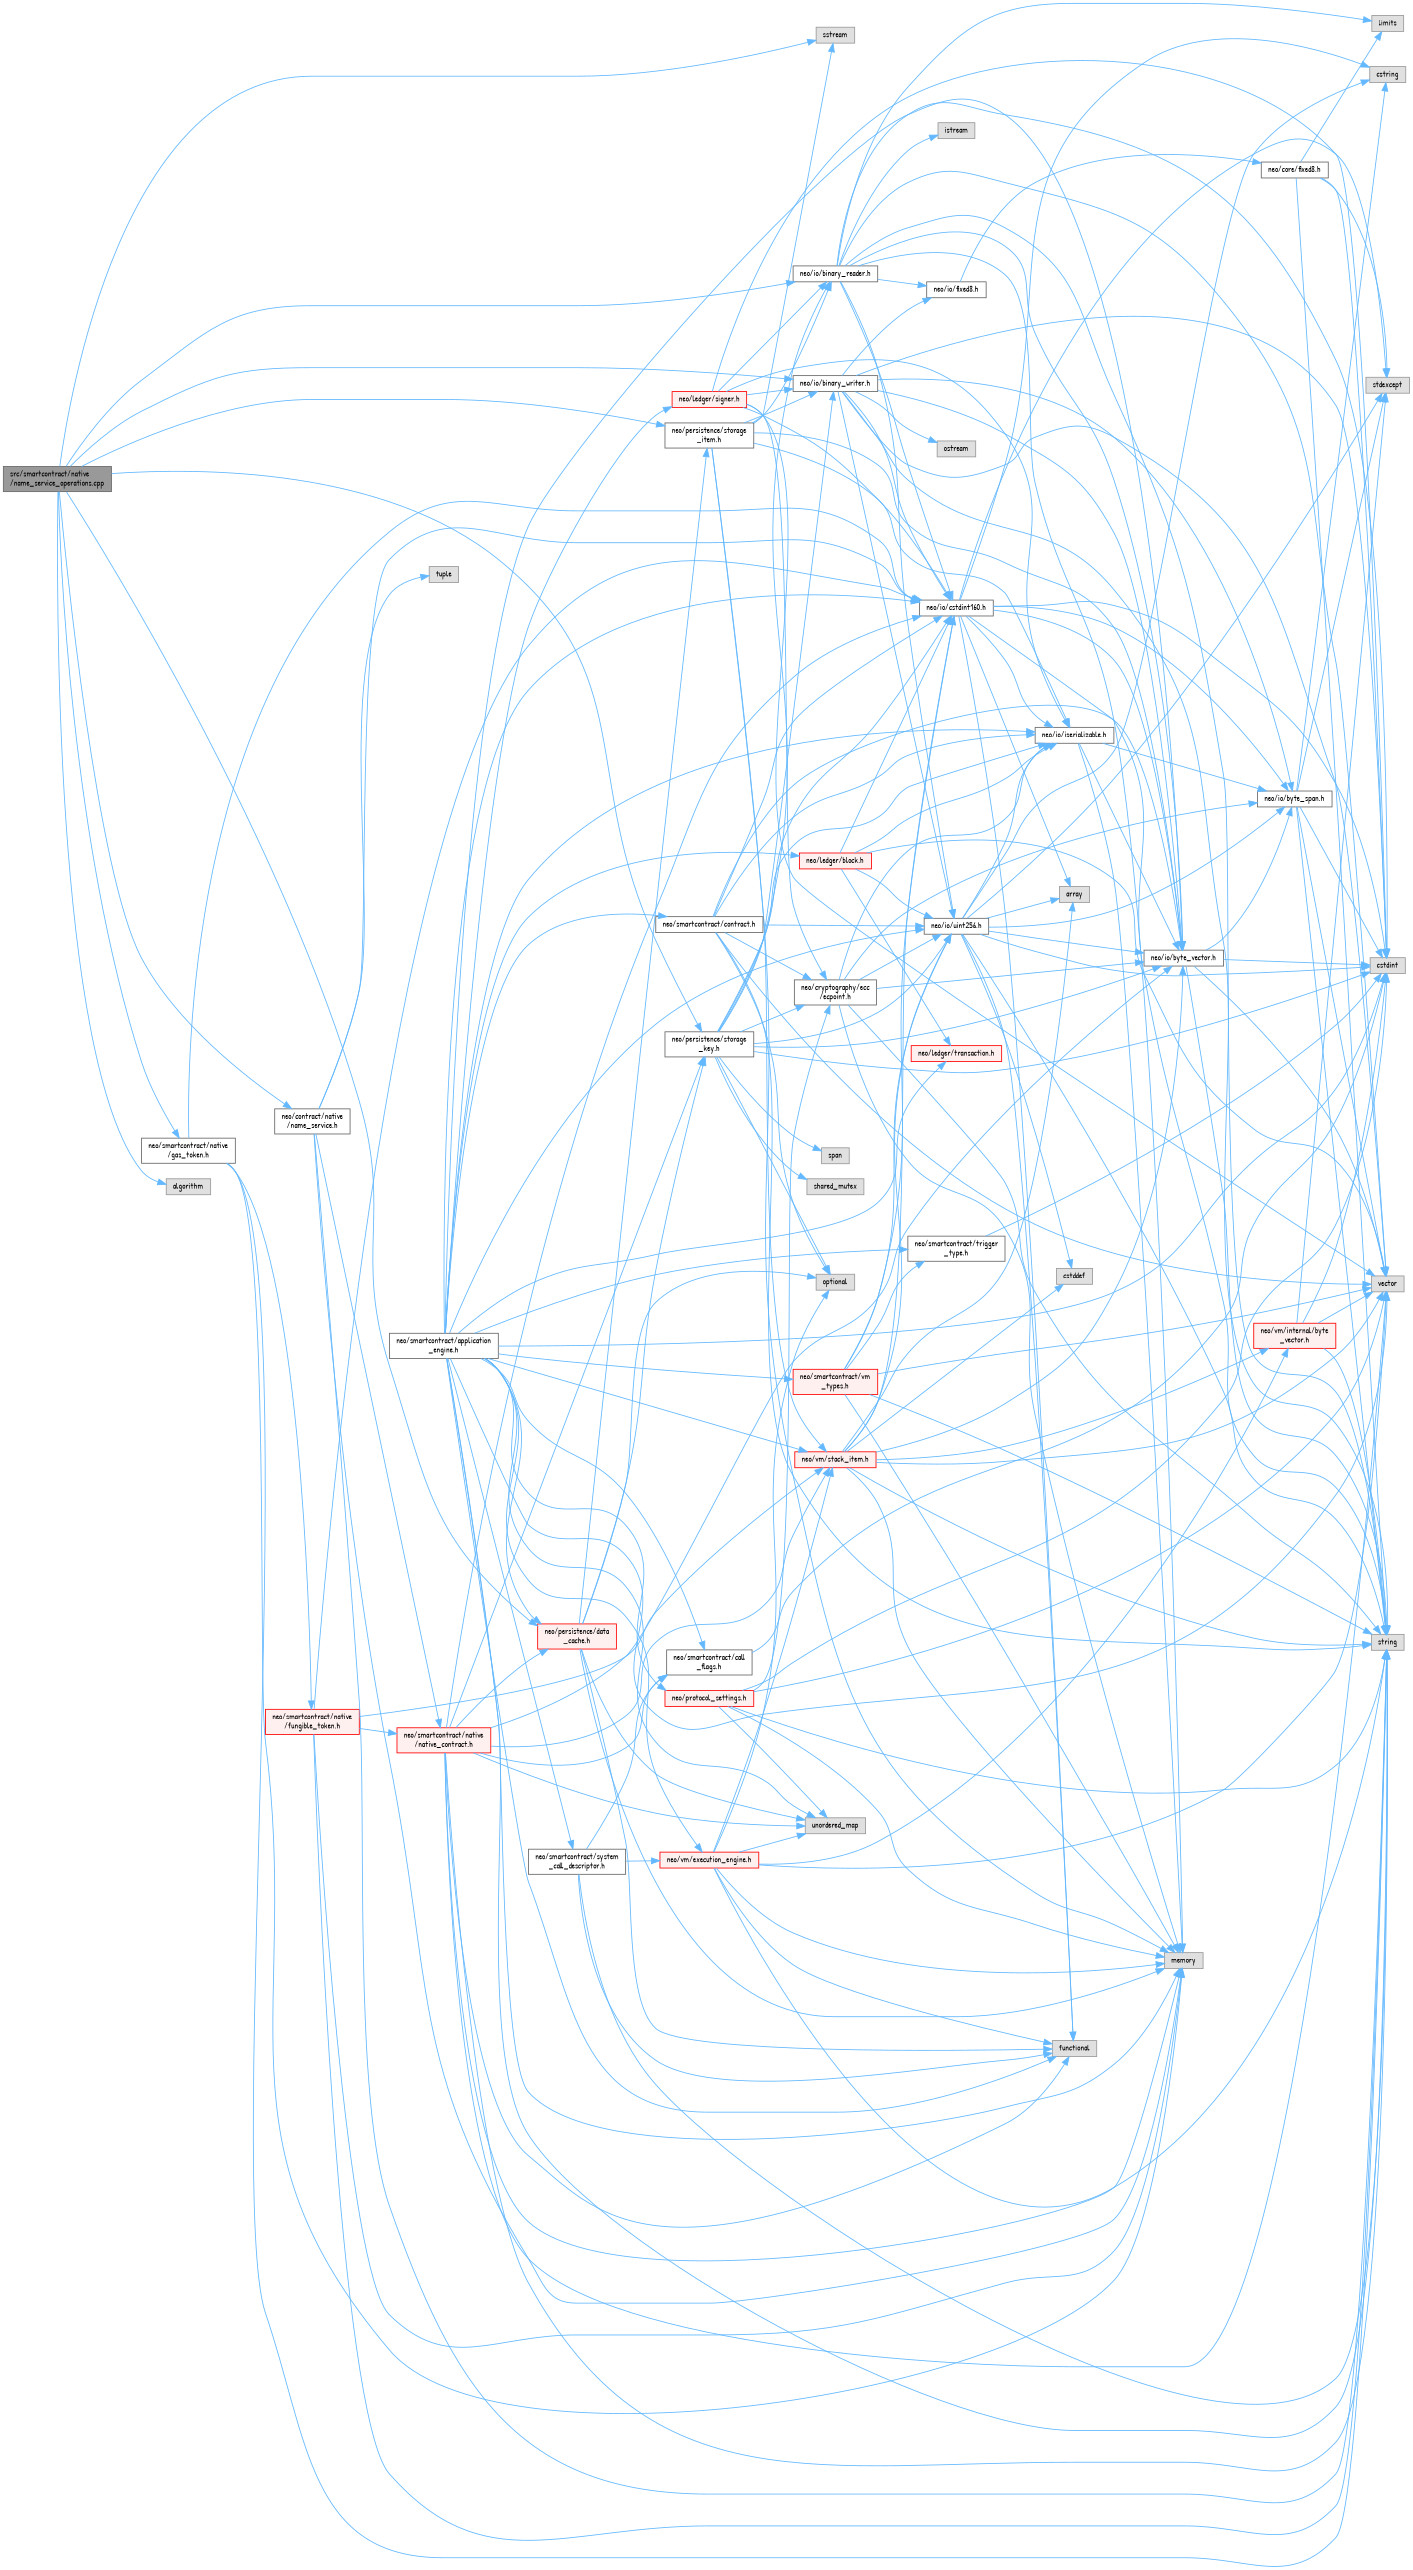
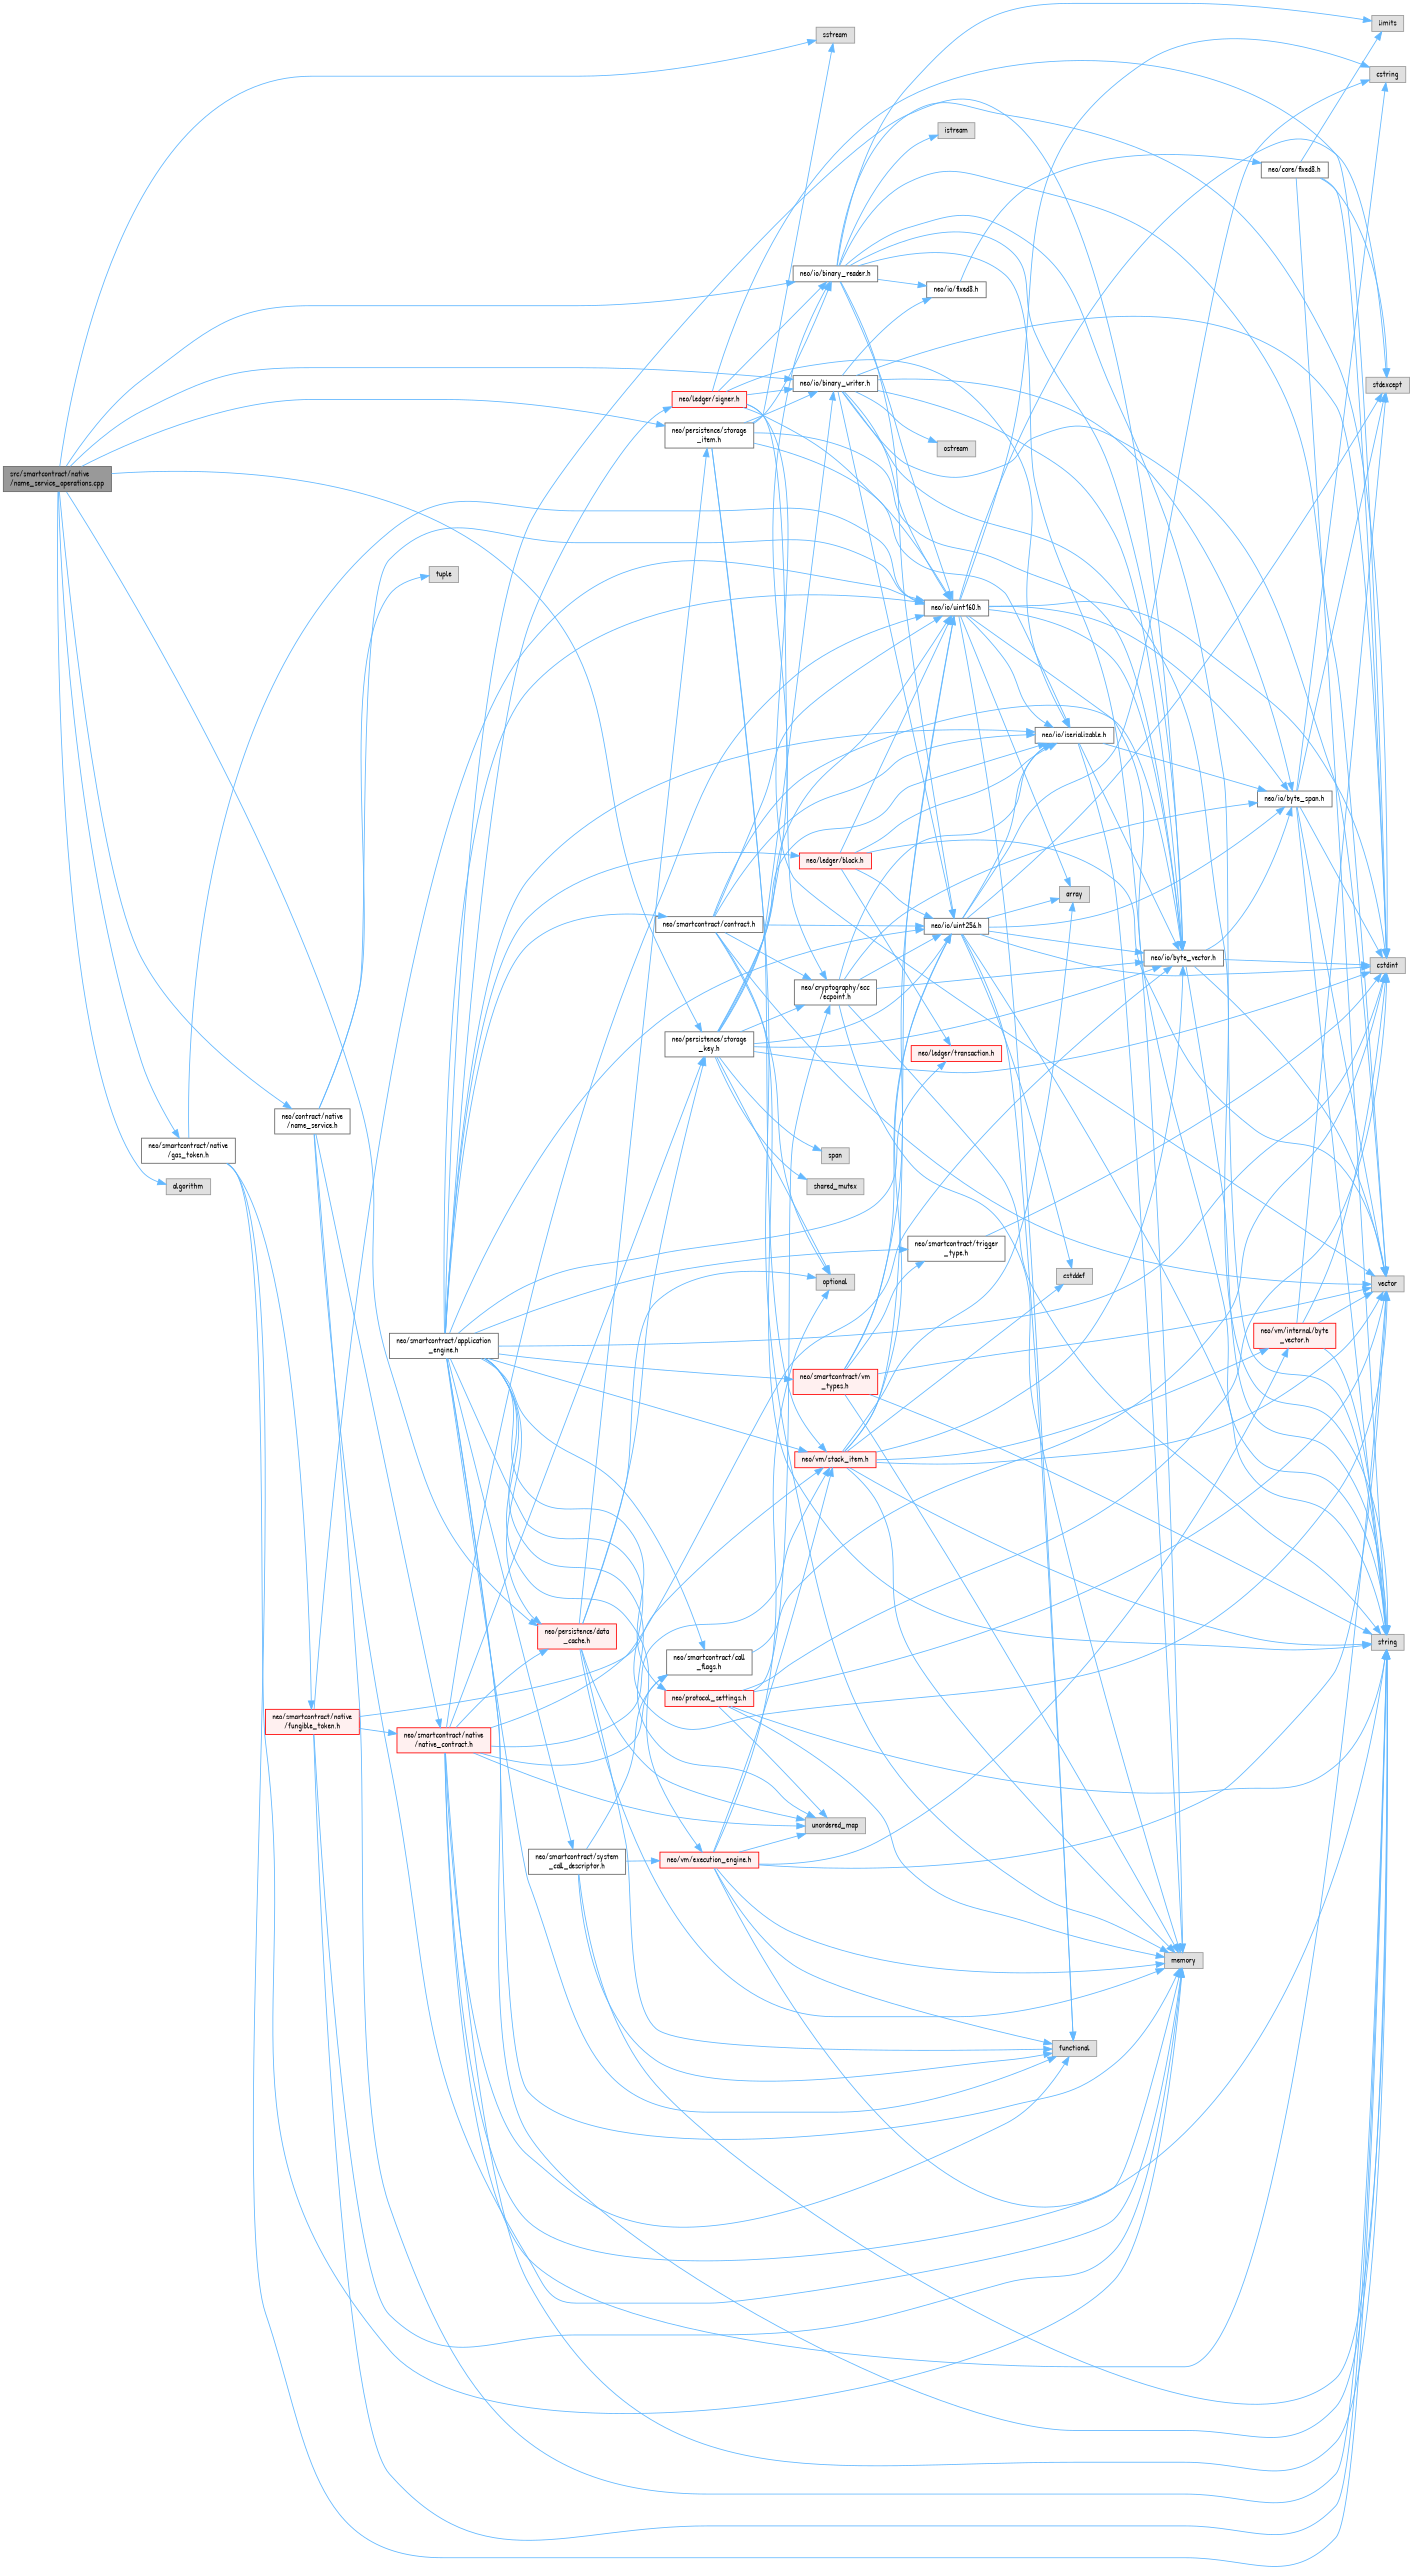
(956, 608) -> (956, 608)
